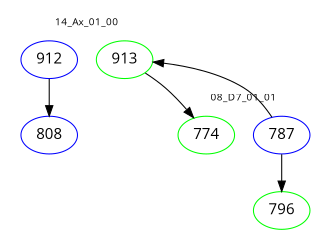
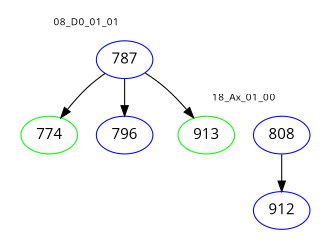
(87, 23) -> (244, 98)
(49, 92) -> (282, 168)
(176, 98) -> (85, 90)
(244, 98) -> (87, 23)
(282, 210) -> (125, 135)
